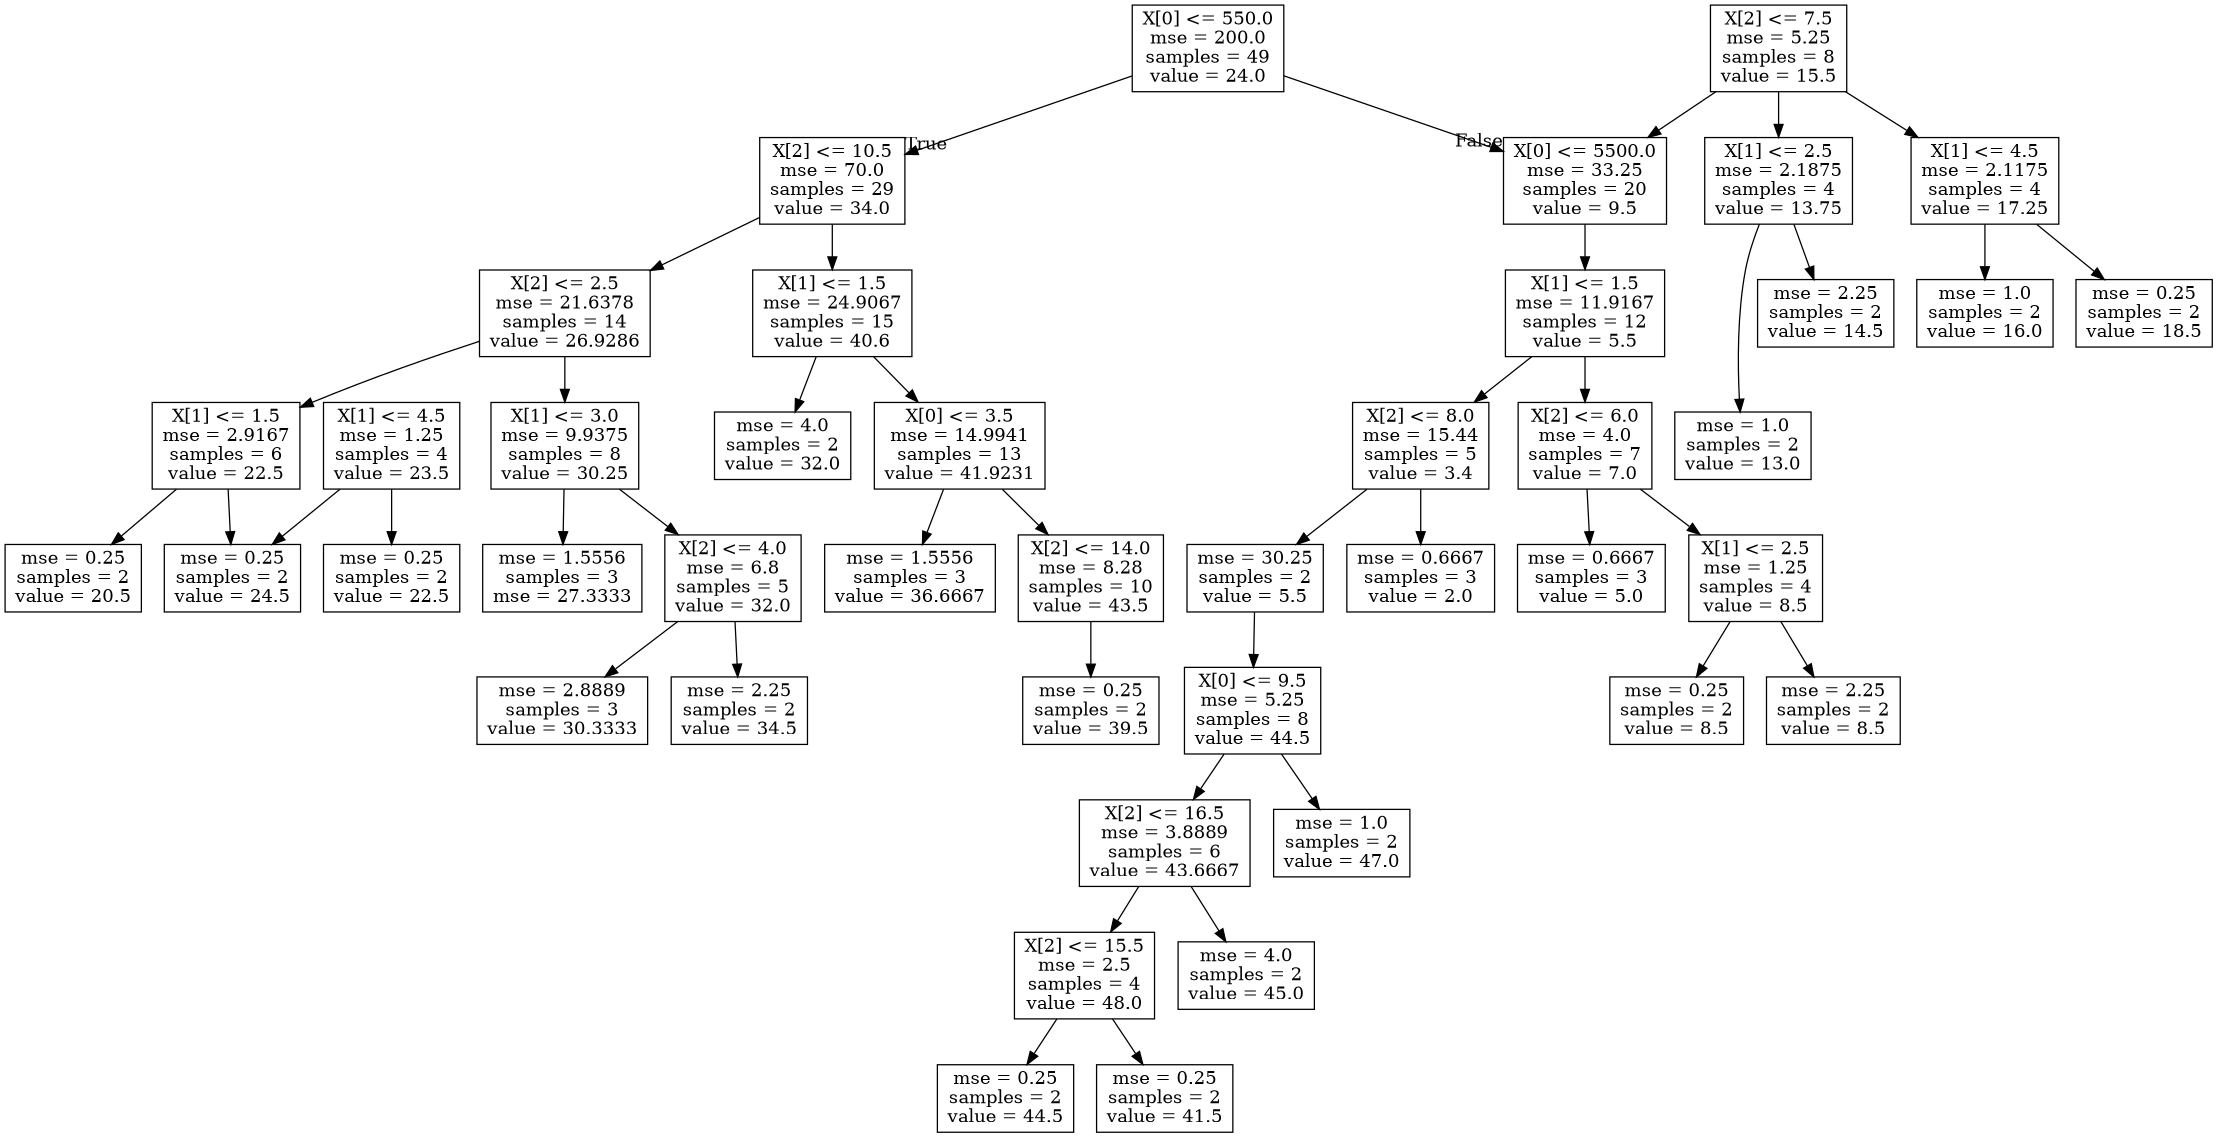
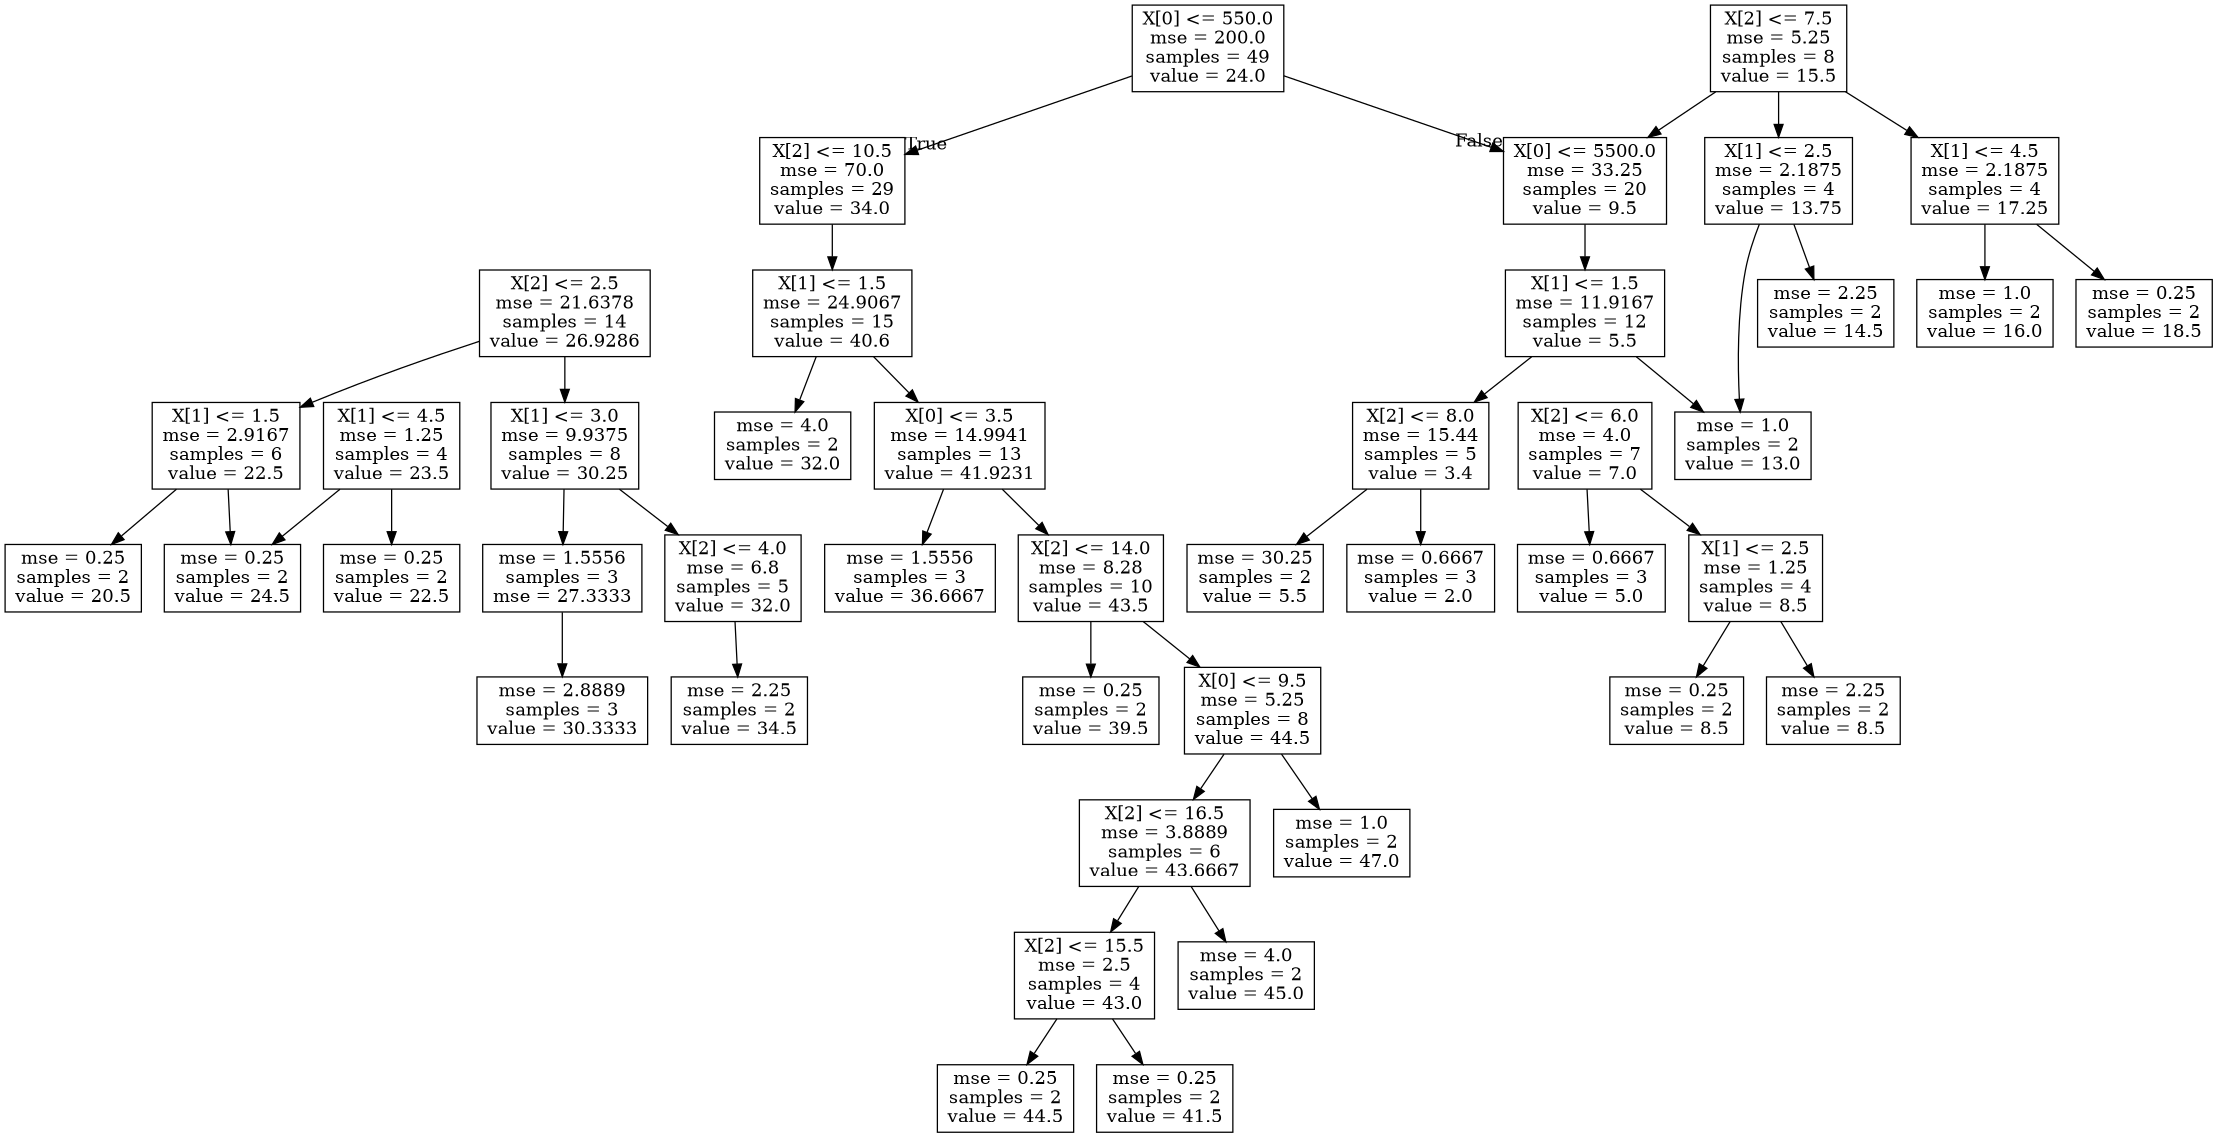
(1985, 181) -> (1985, 181)
(711, 241) -> none
(1585, 373) -> (1665, 380)
(1254, 633) -> (1167, 640)
(647, 645) -> (562, 638)
(1084, 976) -> (1084, 976)
